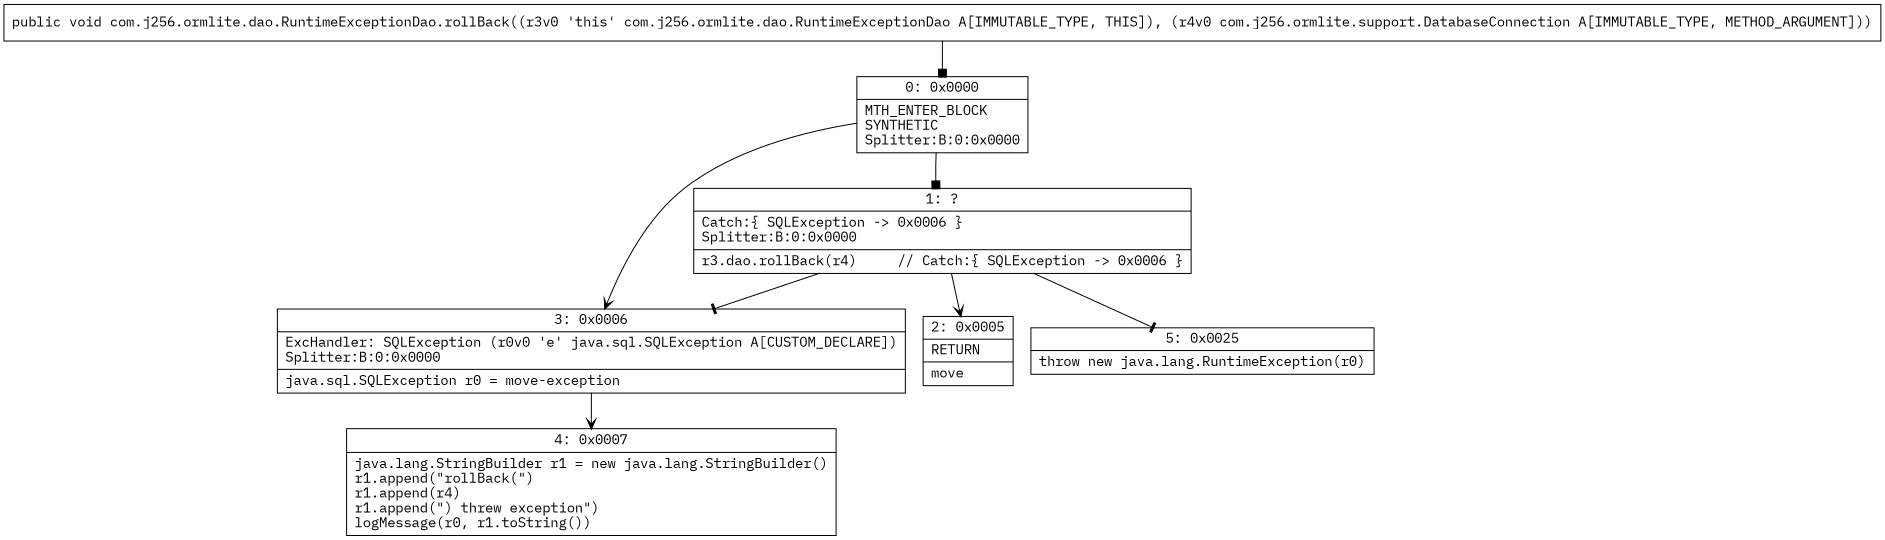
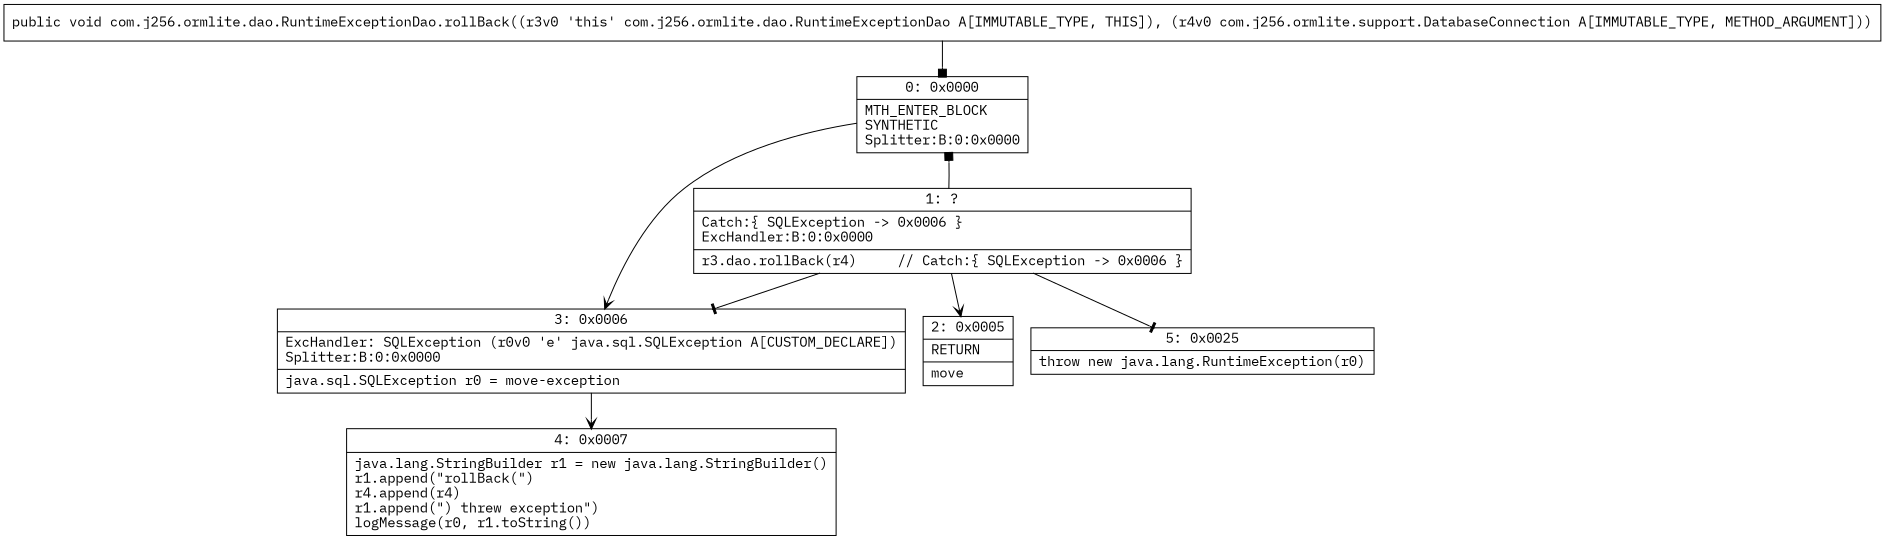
(936, 166) -> (949, 176)
(779, 237) -> (788, 237)
(408, 493) -> (408, 493)
